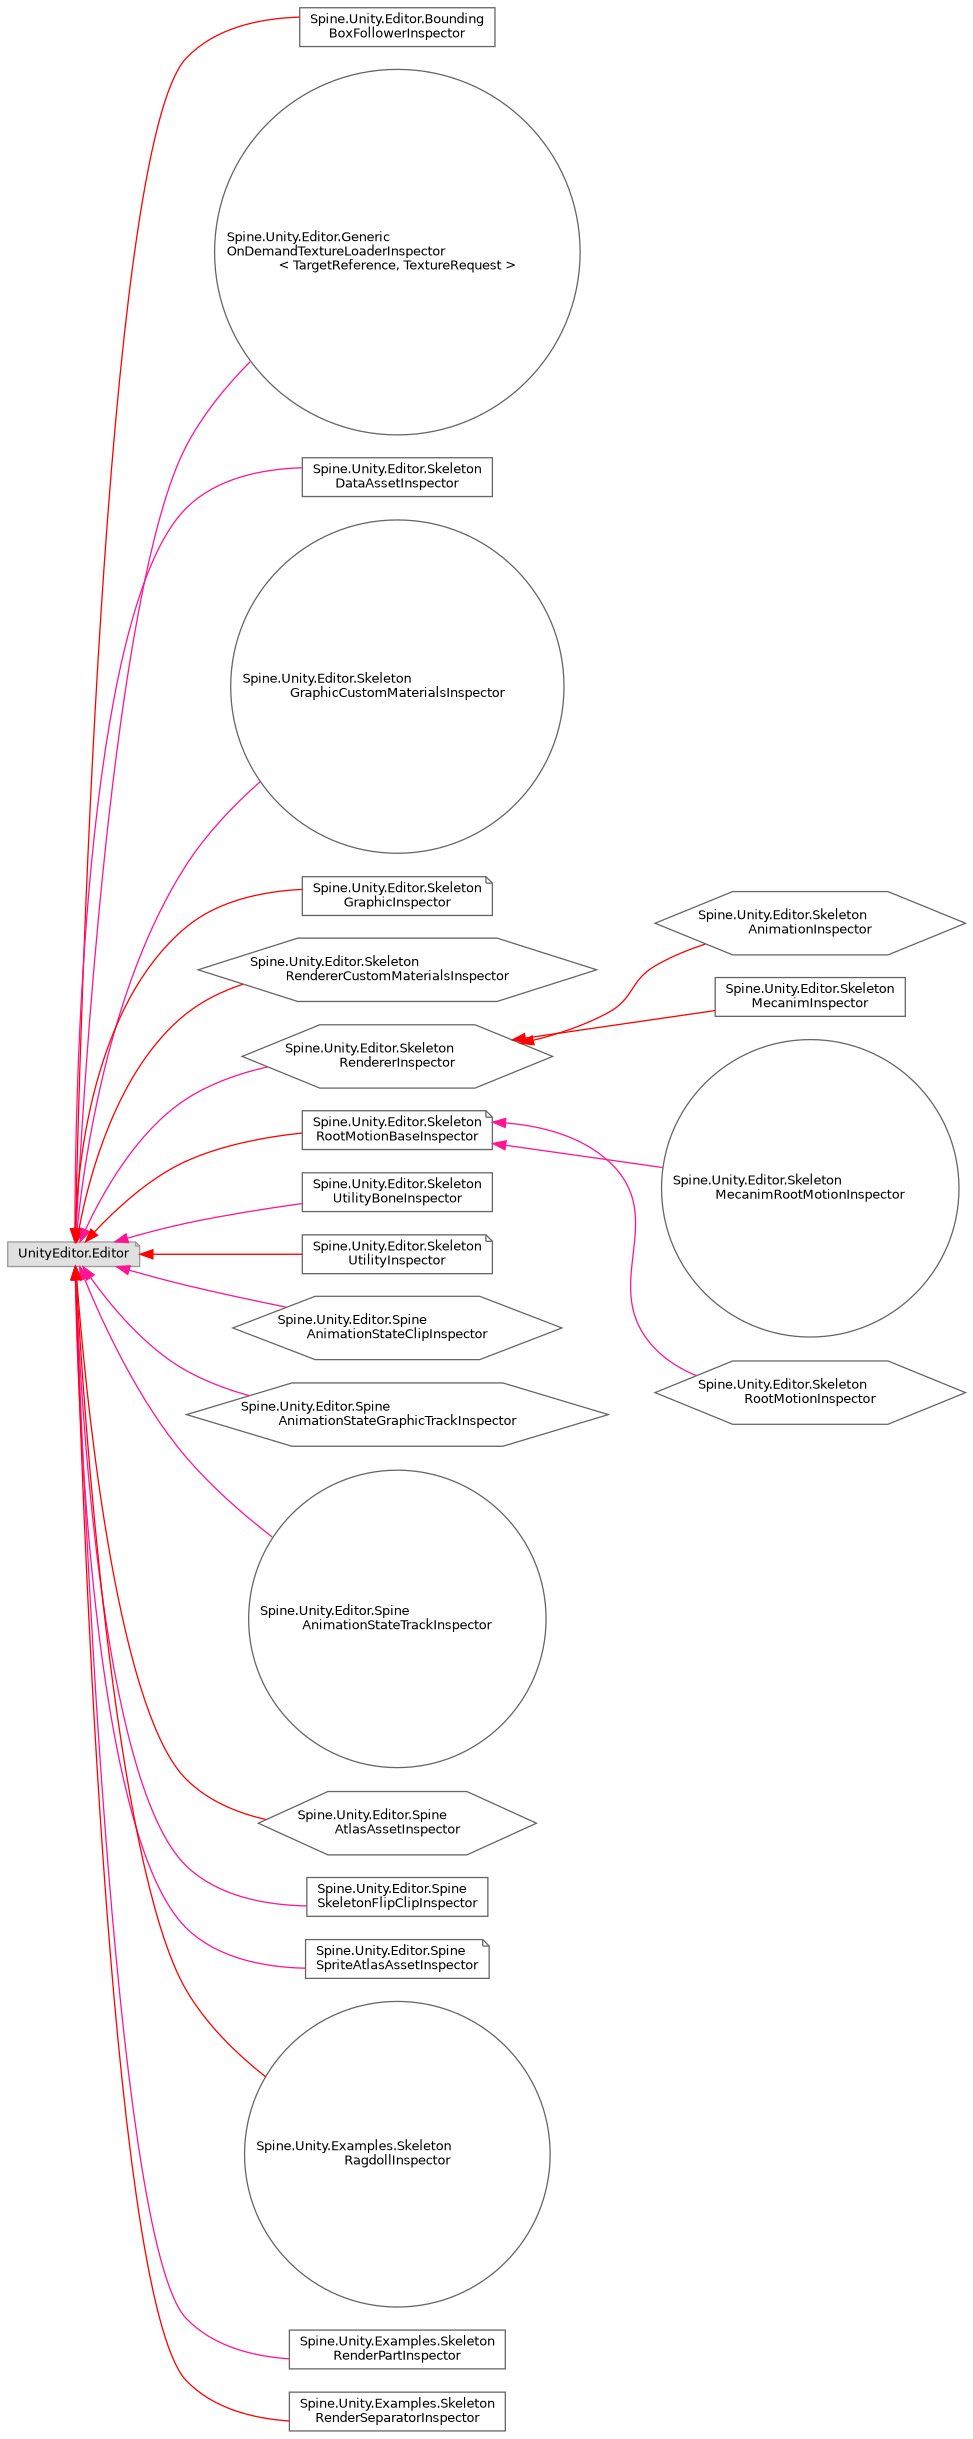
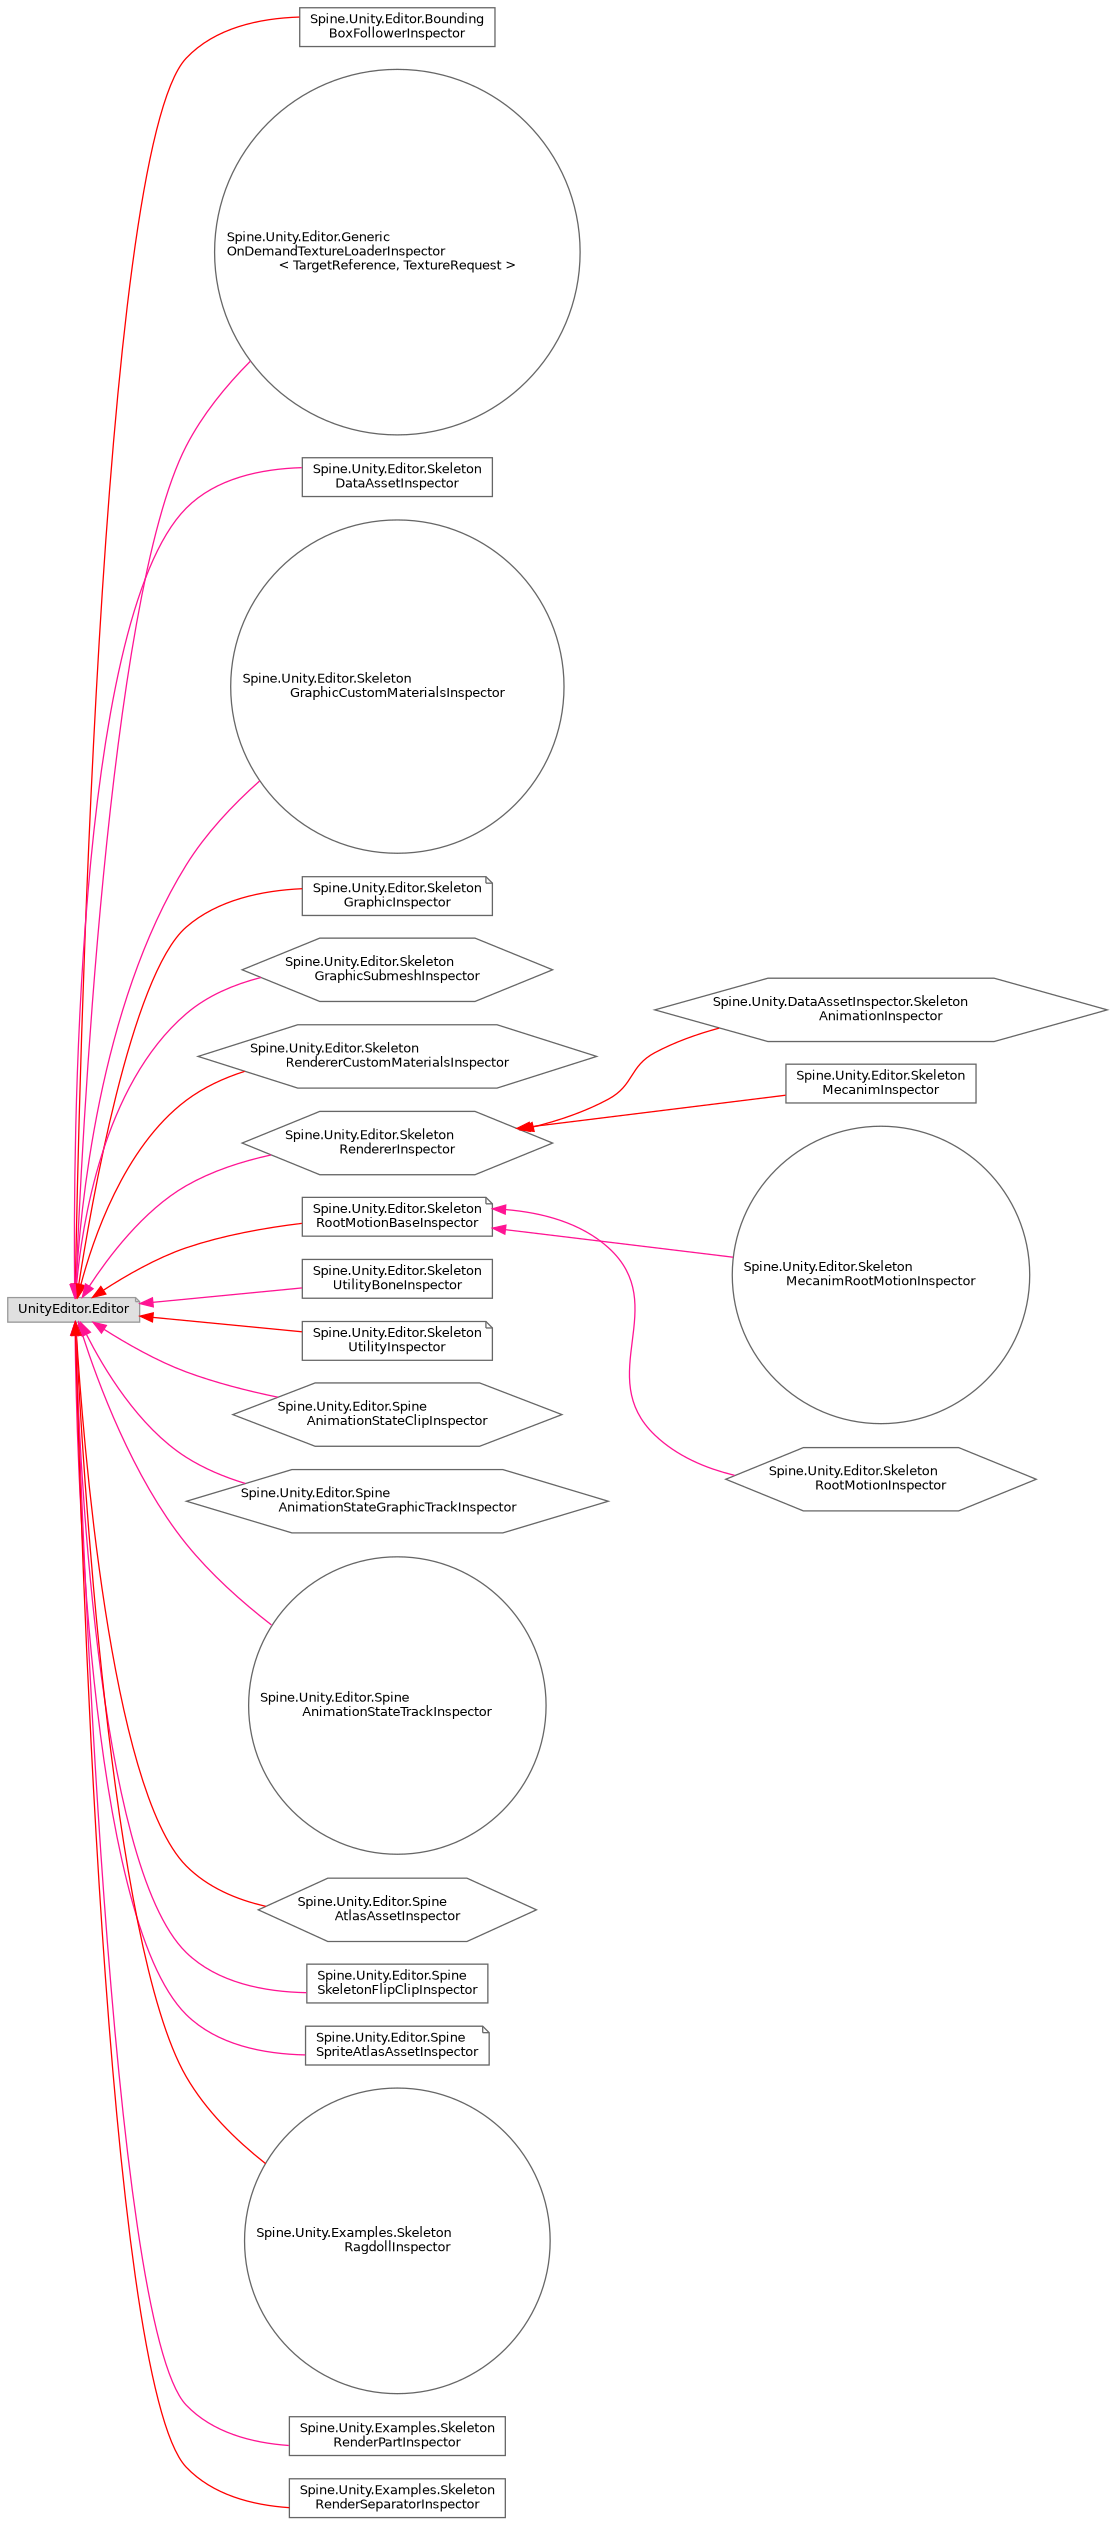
(810, 923) -> (881, 1010)
none -> (397, 970)
